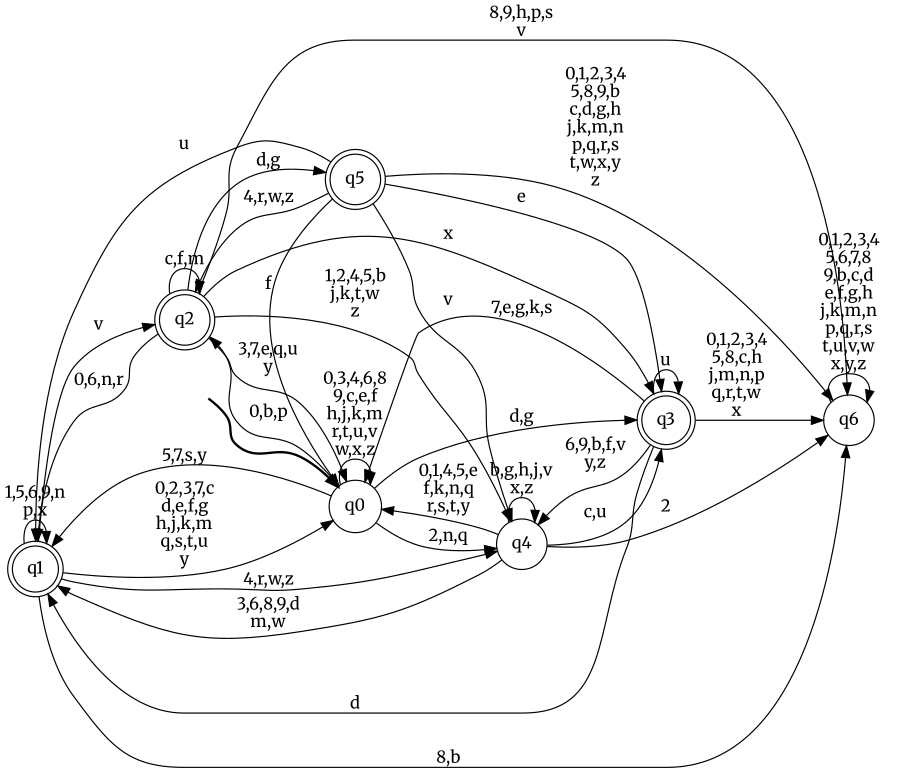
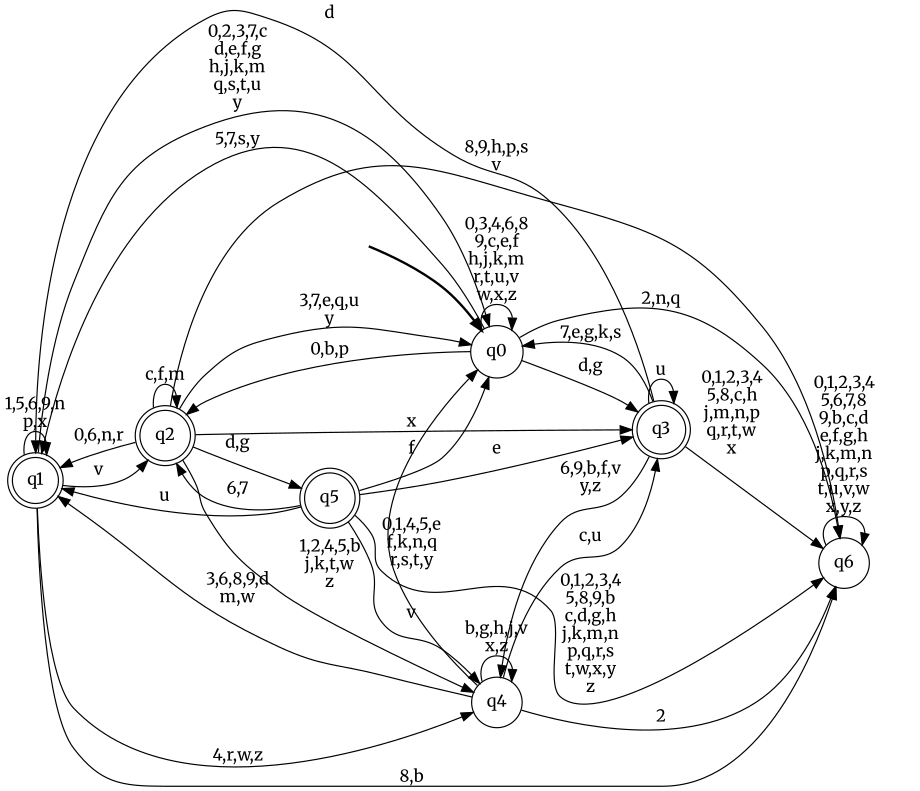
(269, 198) -> (238, 489)
(427, 548) -> (730, 339)
